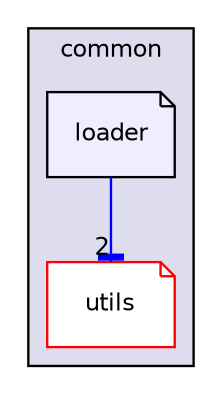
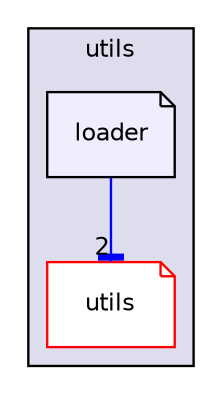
(111, 51) -> (111, 51)
